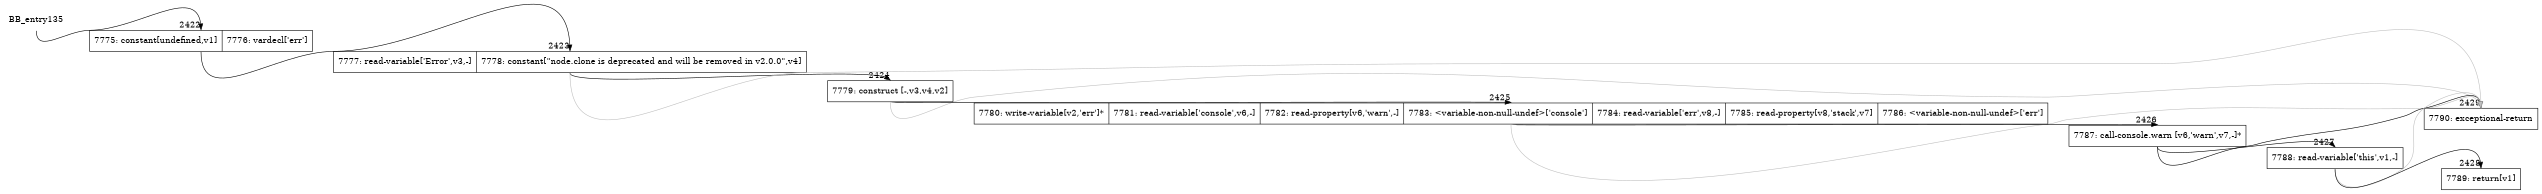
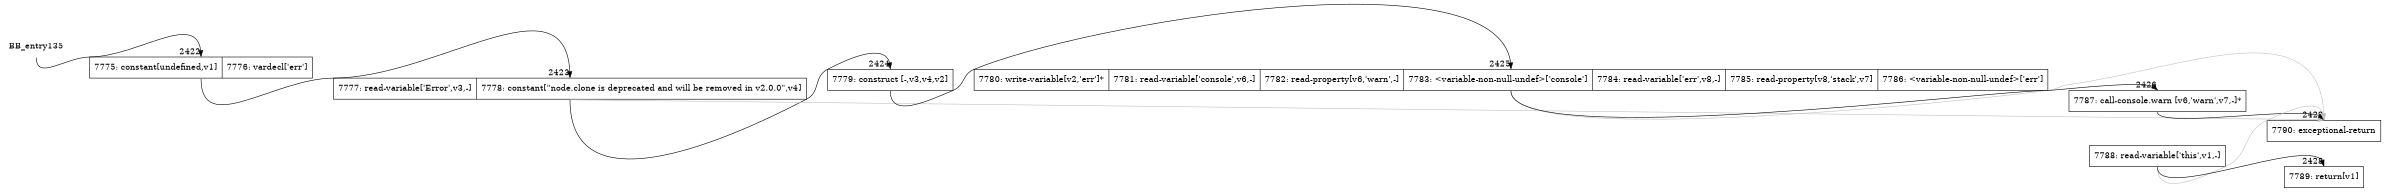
(1679, 85) -> none
(2213, 150) -> none
